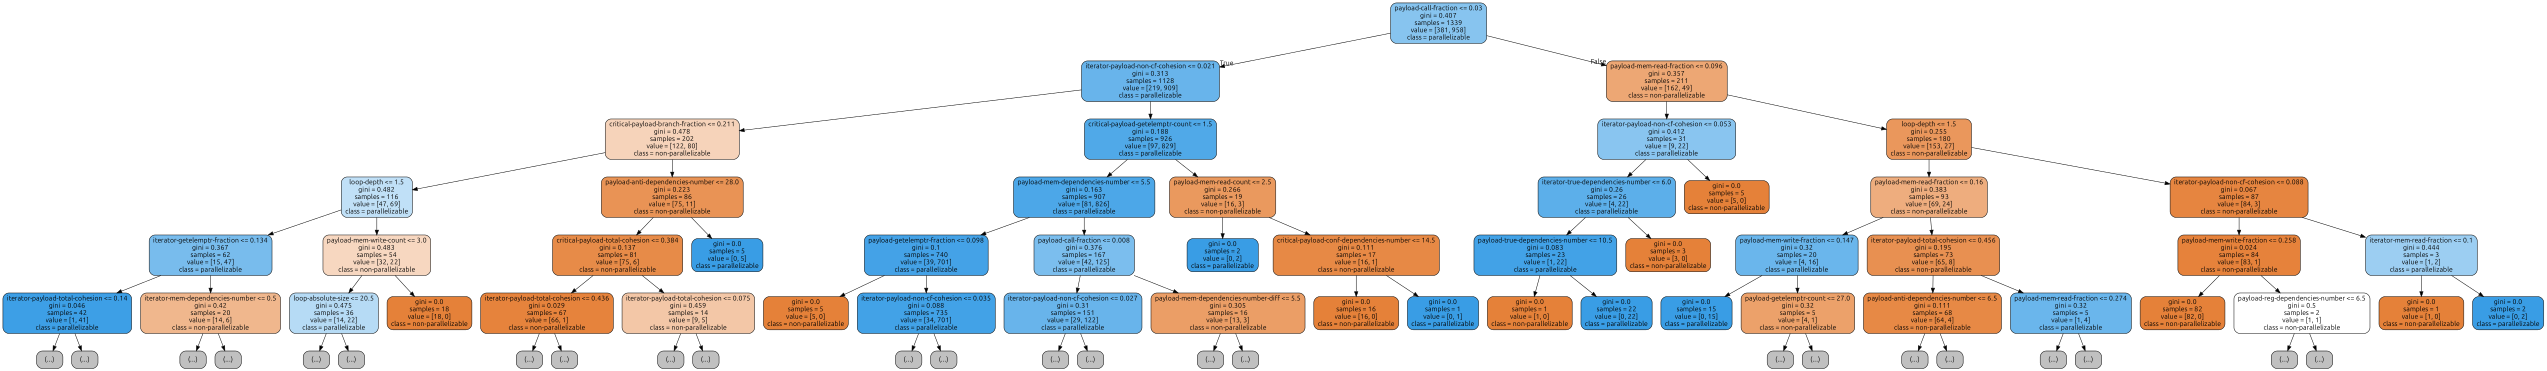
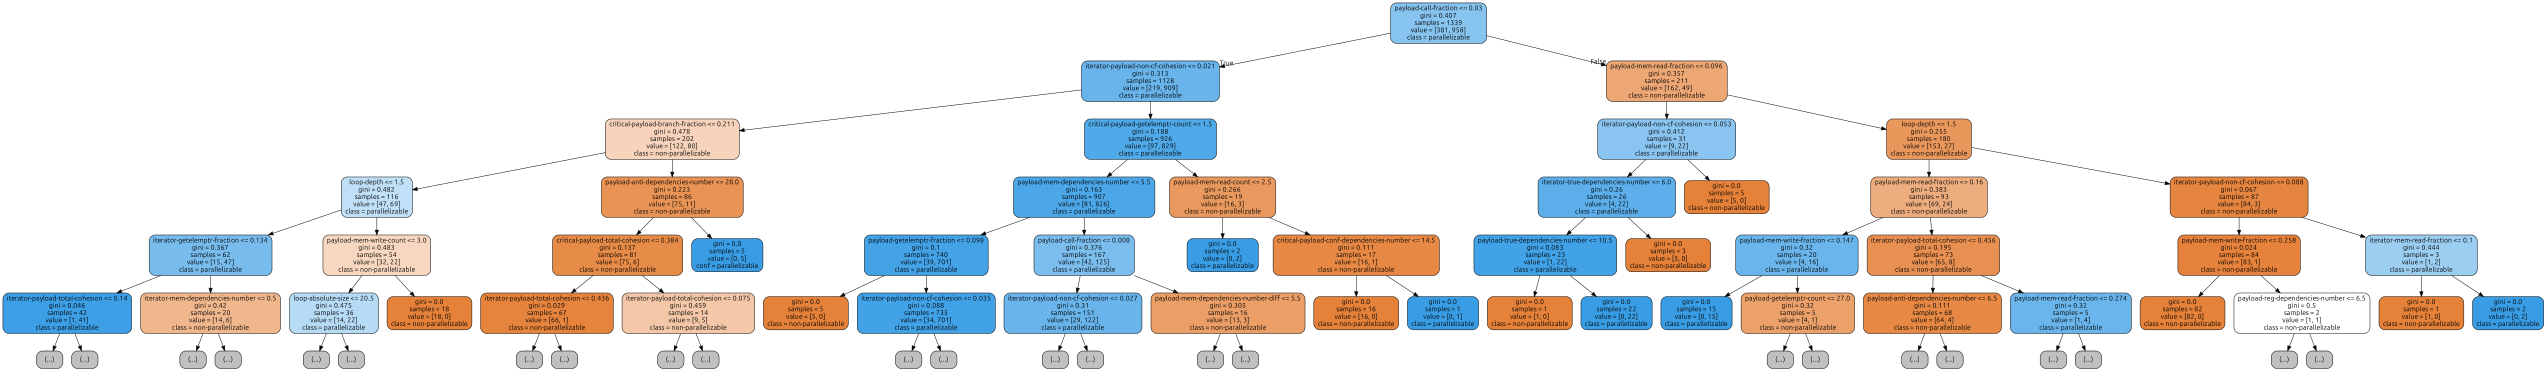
(727, 255) -> (727, 255)
